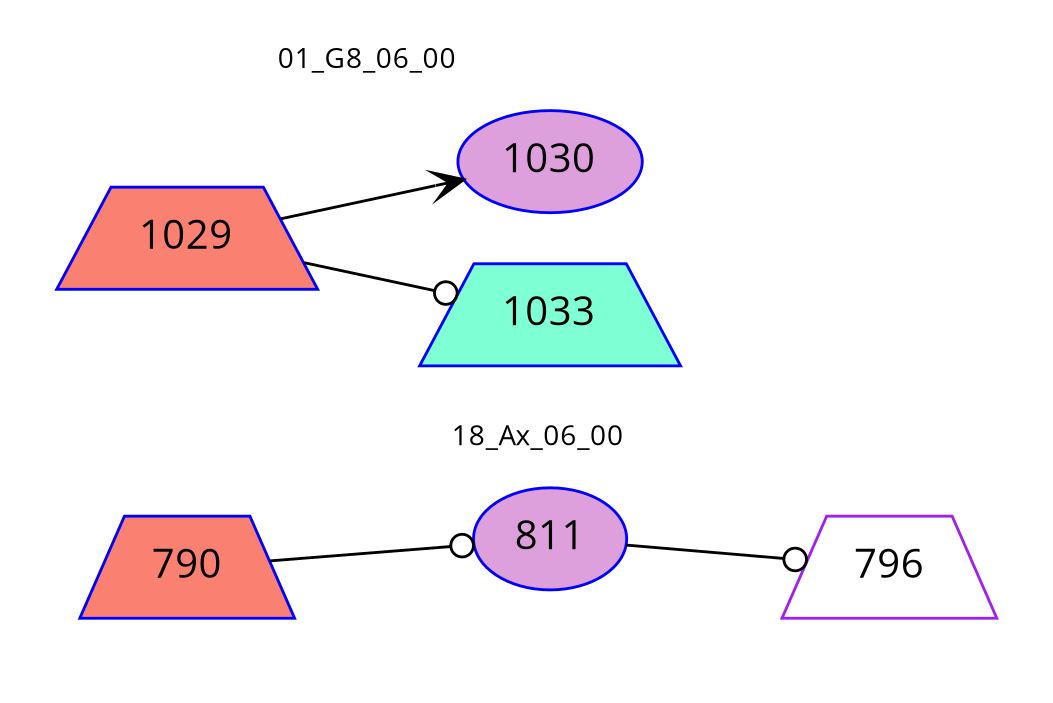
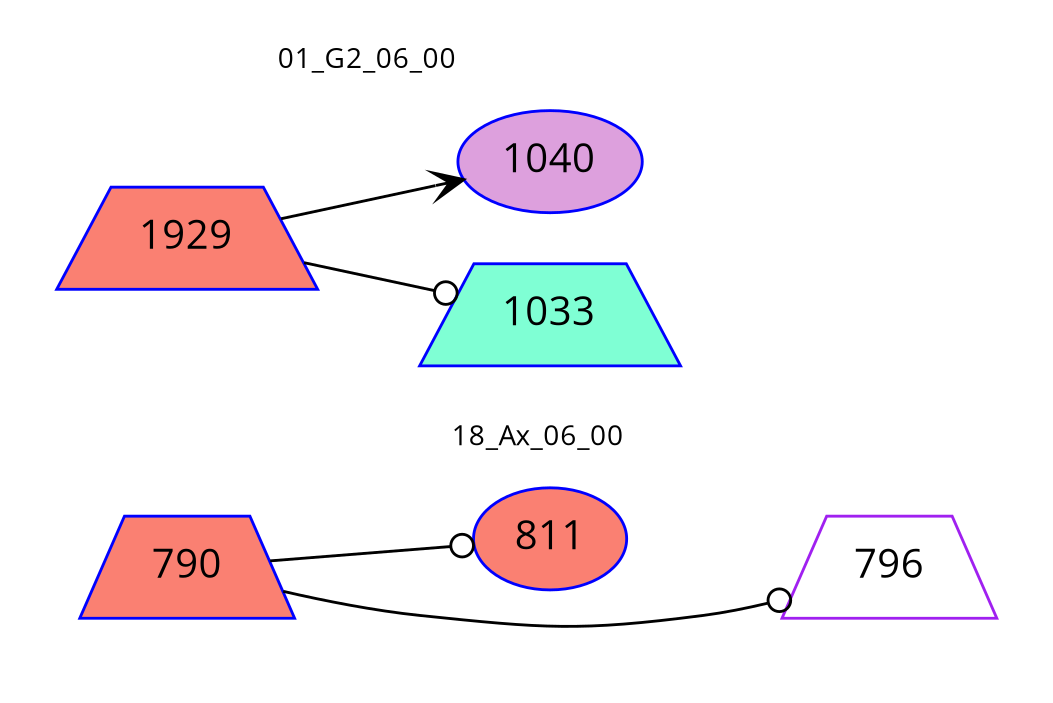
(369, 61) -> (369, 61)
(550, 162) -> (550, 162)
(187, 238) -> (187, 238)
(550, 539) -> (550, 539)
(705, 552) -> (525, 625)
